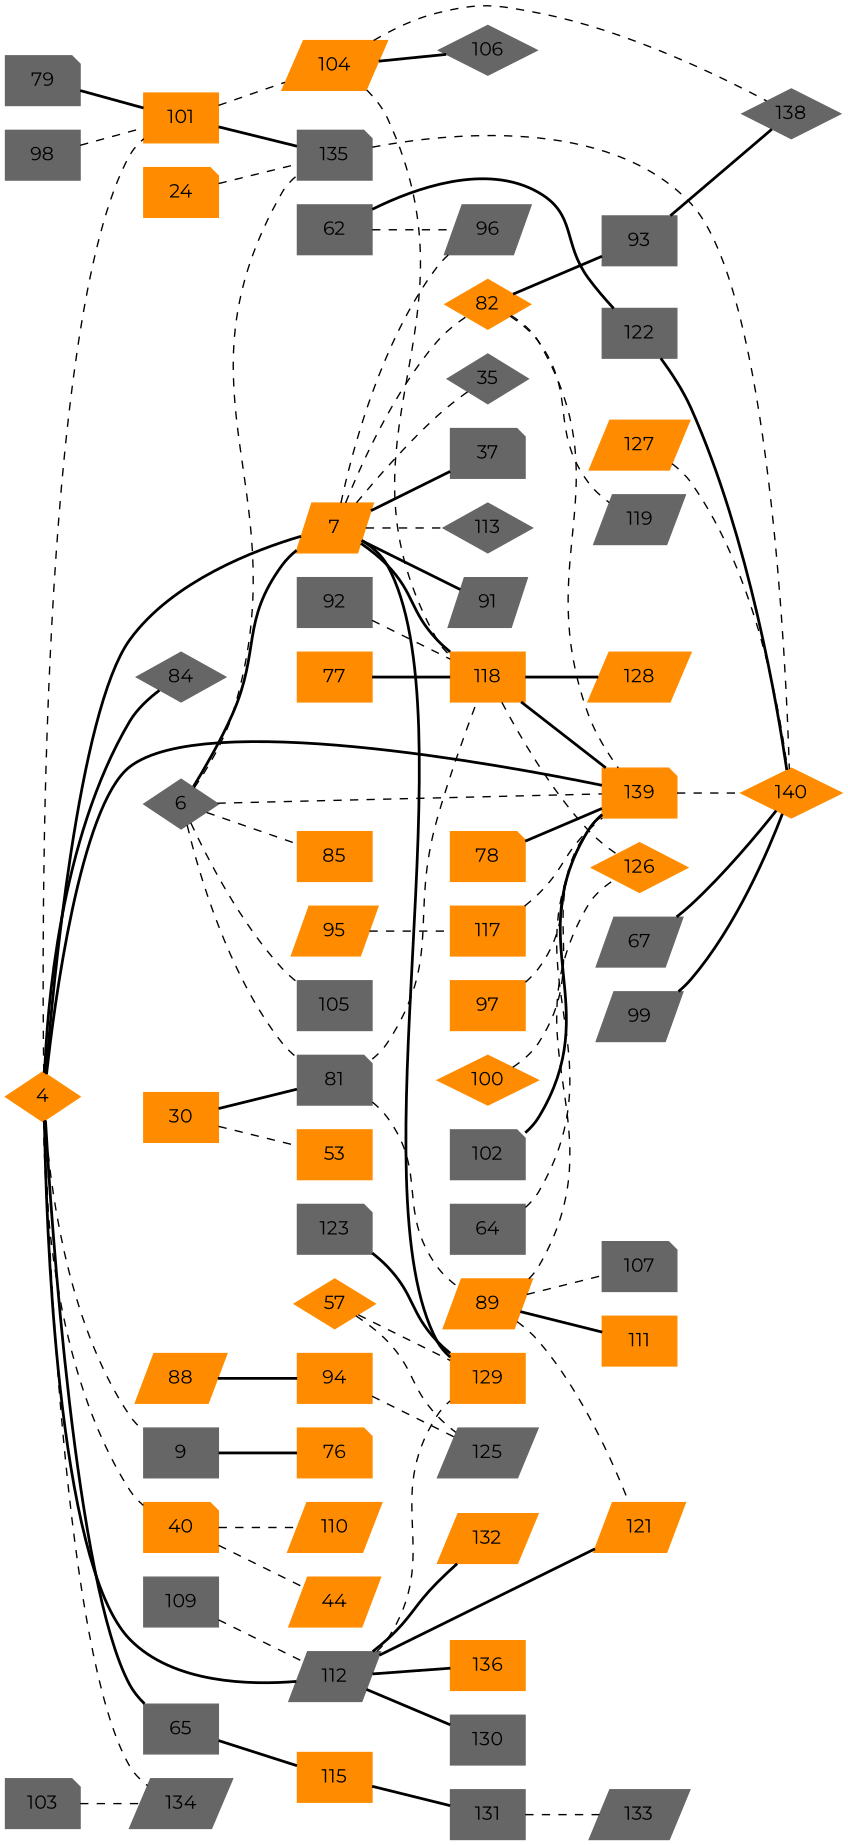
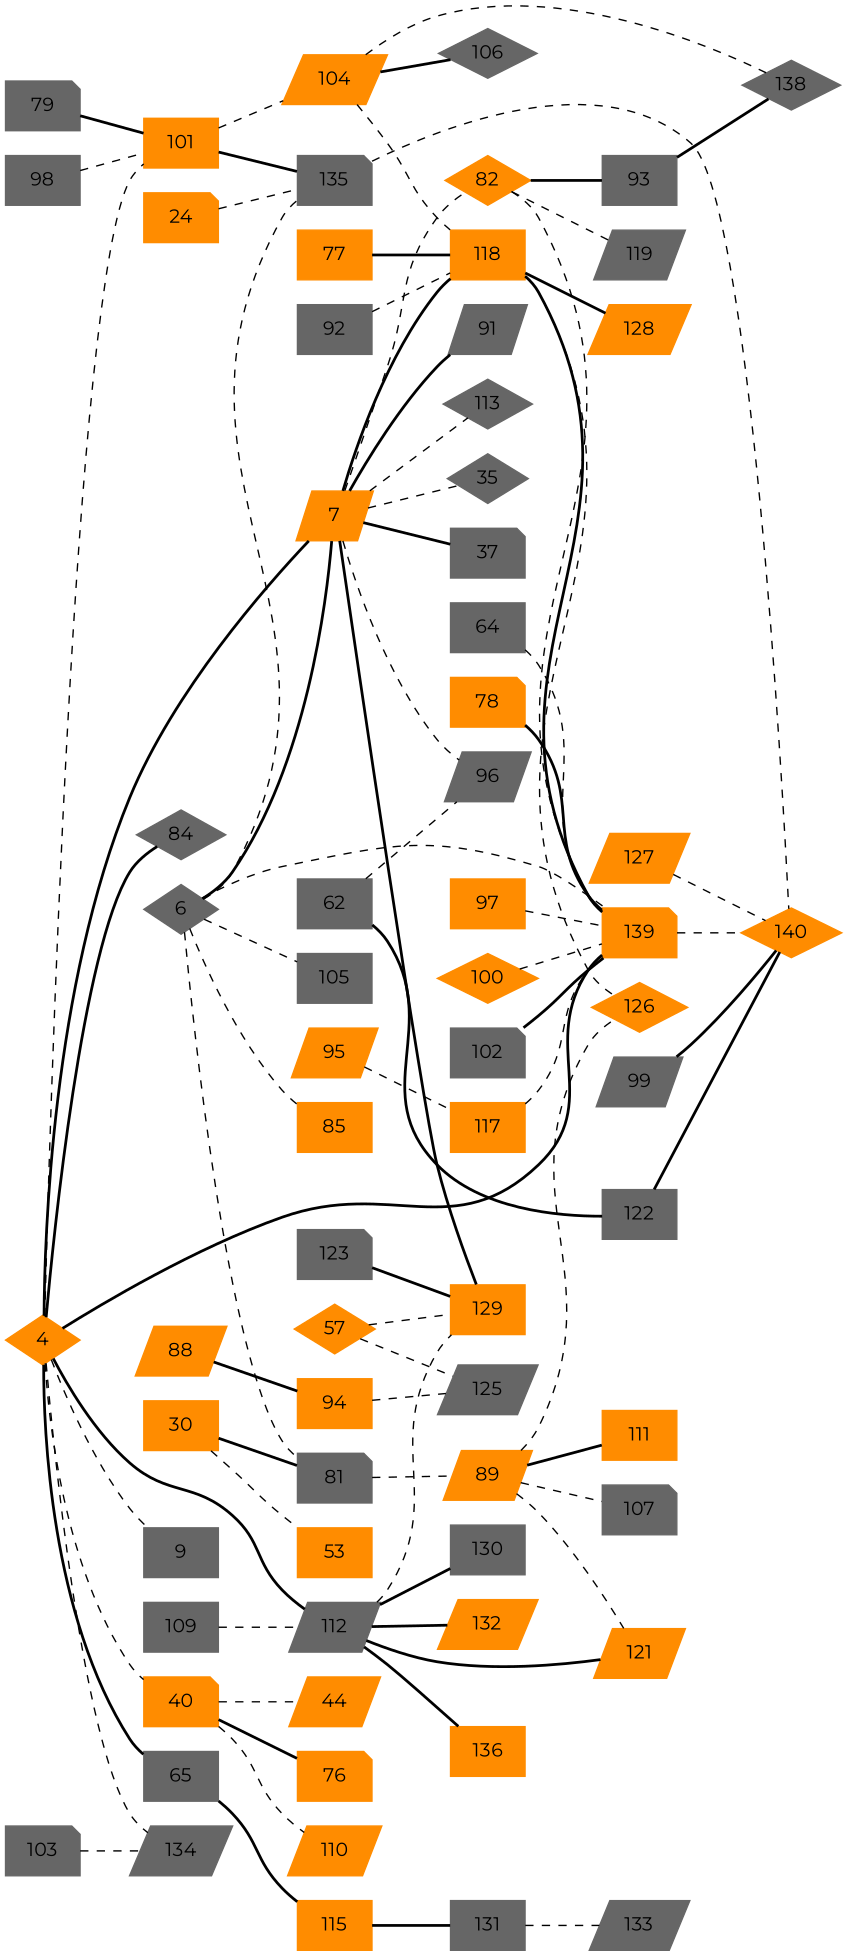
(425, 883) -> none
(640, 942) -> none
(258, 1453) -> (258, 1739)
